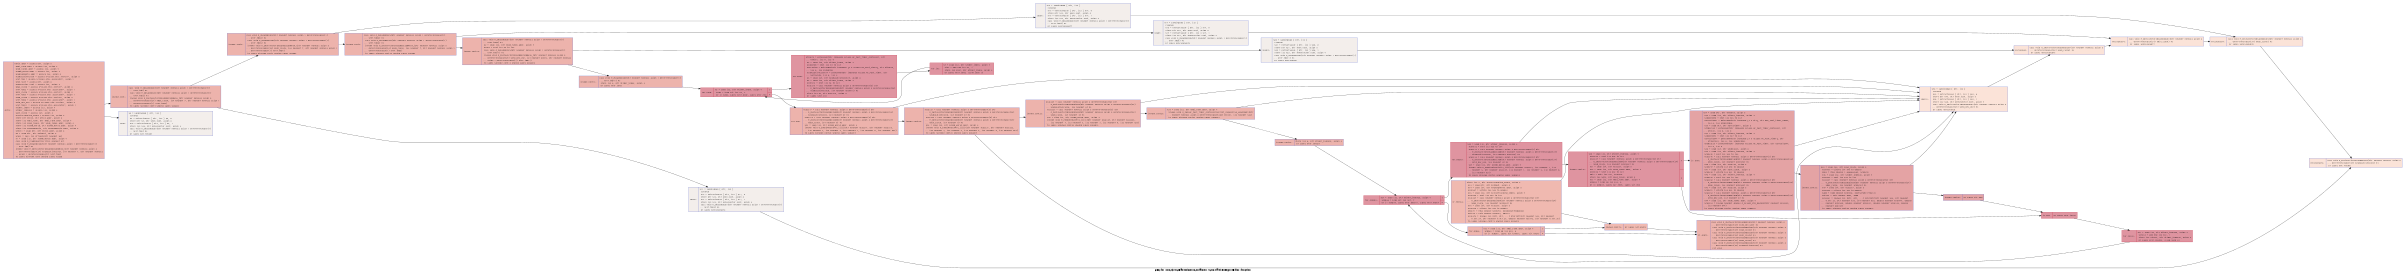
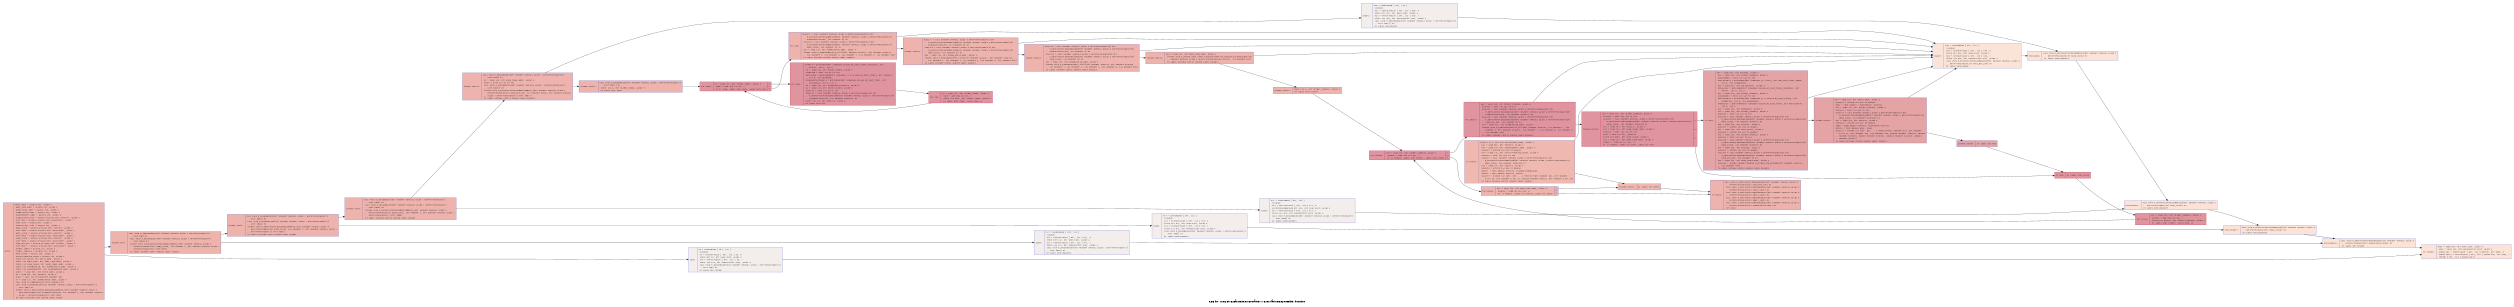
(1187, 30) -> (1301, 208)
none -> (2466, 252)
